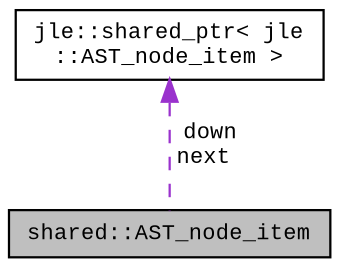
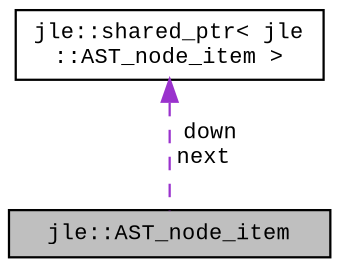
(170, 234) -> (170, 234)
